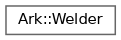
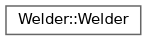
(61, 20) -> (73, 20)
